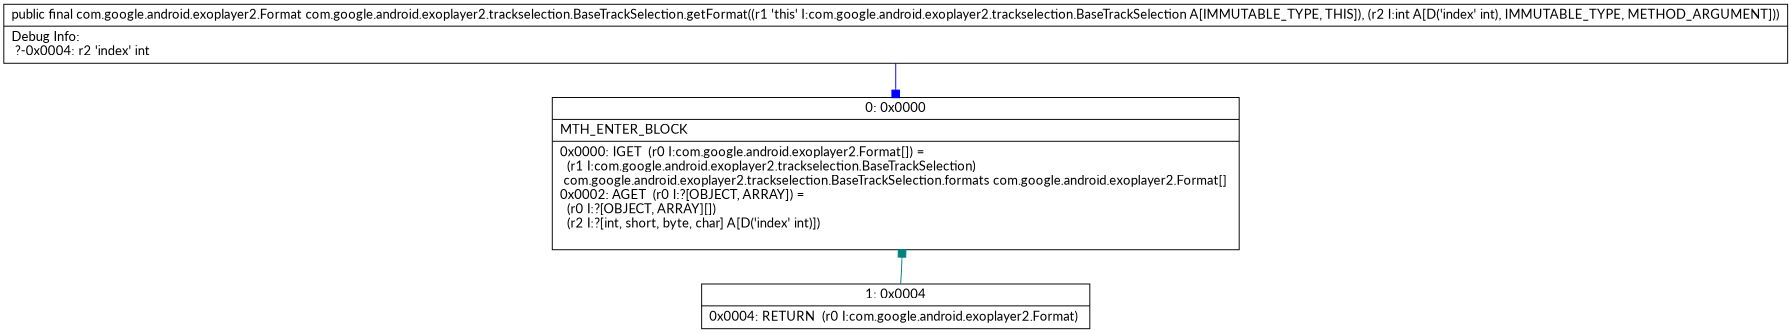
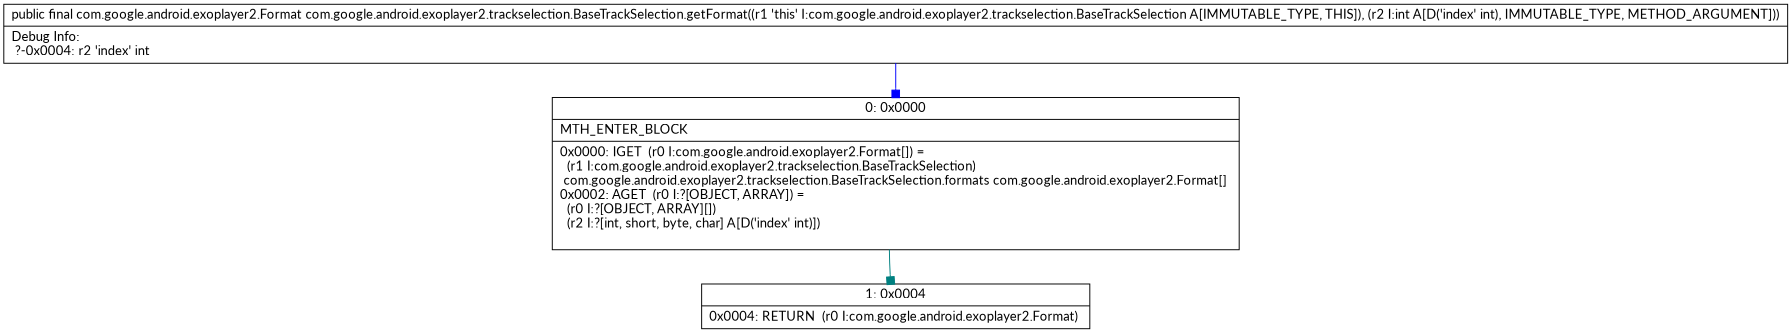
(901, 272) -> (890, 262)
